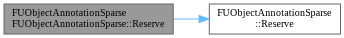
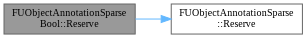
(89, 19) -> (70, 19)
